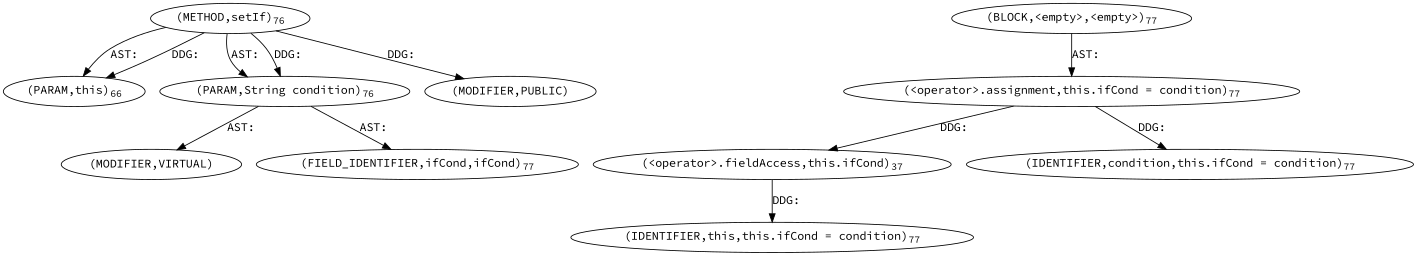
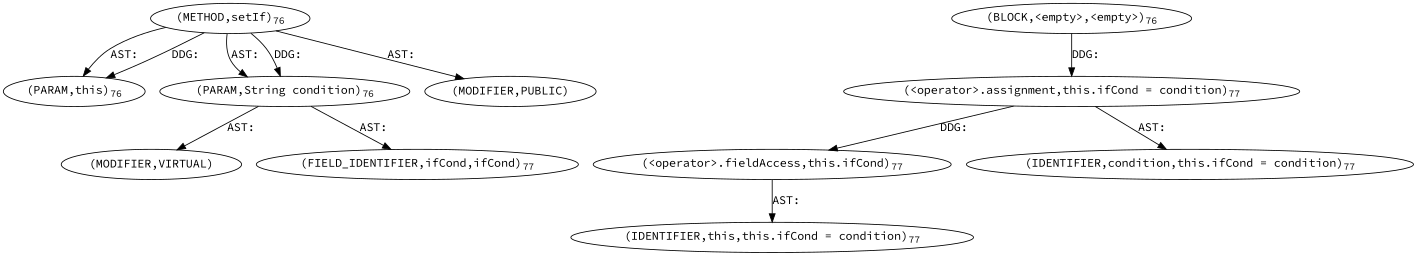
(1151, 17) -> (1151, 17)
(405, 55) -> (405, 55)
(1089, 55) -> (1089, 55)
(116, 90) -> (116, 90)
(1156, 128) -> (1156, 128)
(897, 163) -> (897, 163)
(790, 201) -> (790, 201)
